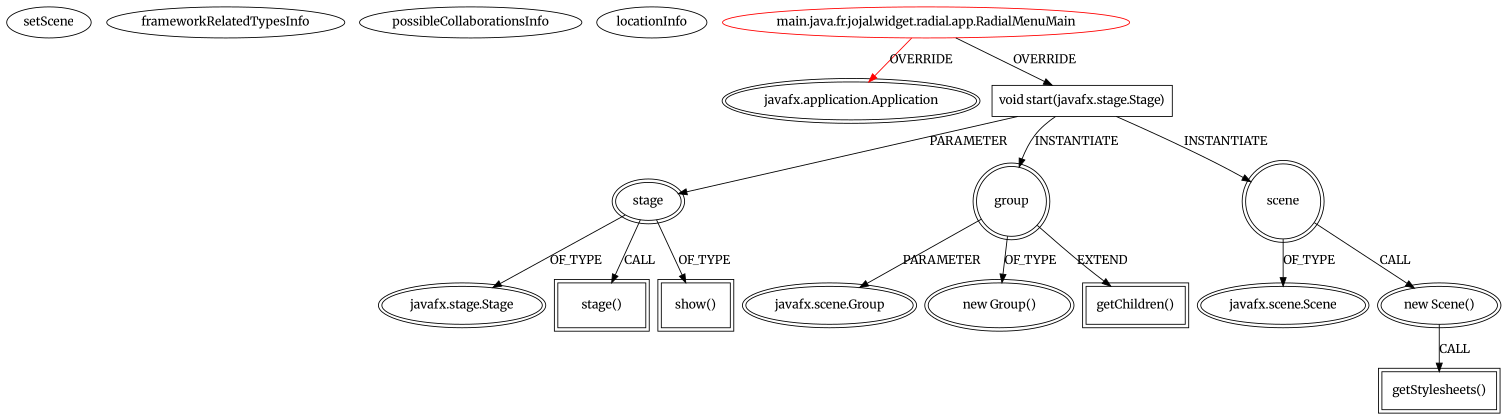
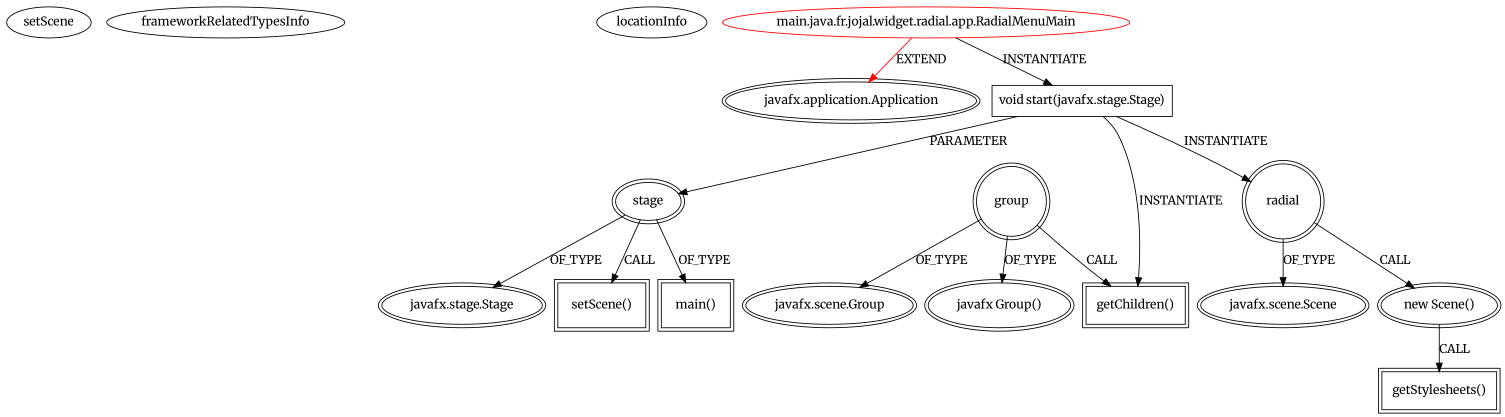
(471, 22) -> none
(921, 60) -> (921, 60)
(1045, 60) -> (1045, 60)
(1035, 135) -> (1136, 193)
(1283, 201) -> (1283, 201)
(942, 261) -> (942, 261)
(1102, 261) -> (1102, 261)
(602, 305) -> (602, 305)
(696, 305) -> (696, 305)
(999, 305) -> (999, 305)
